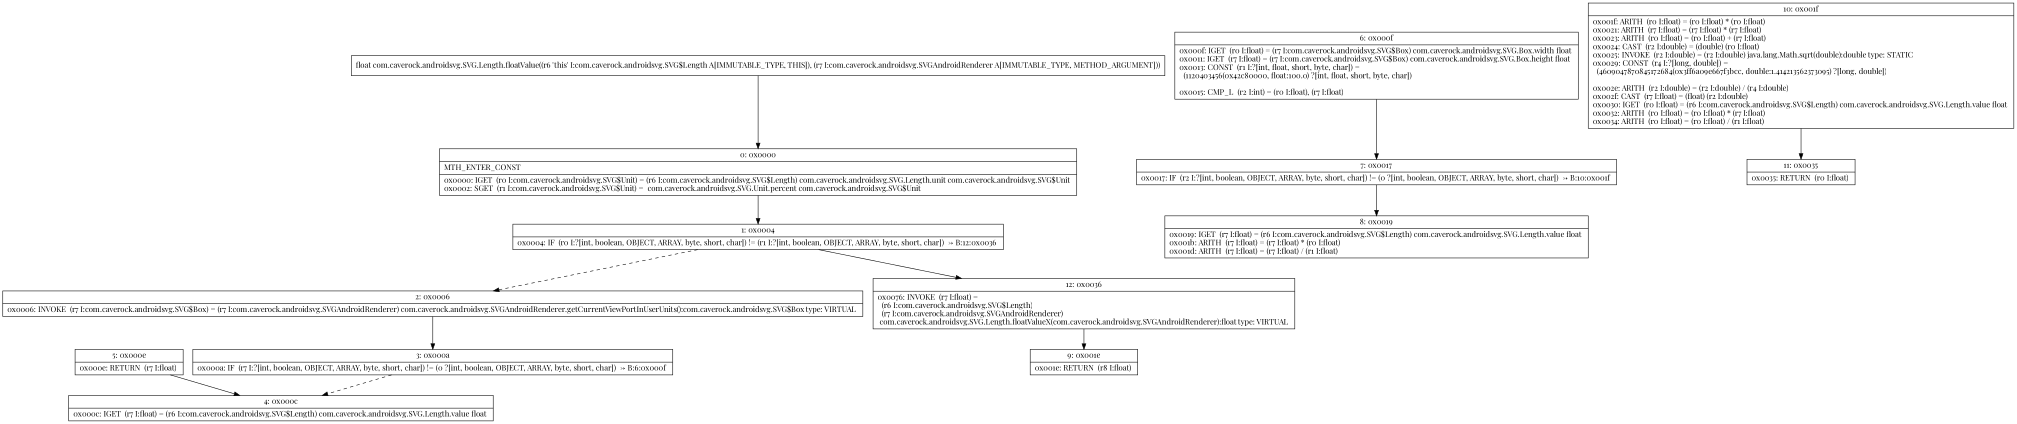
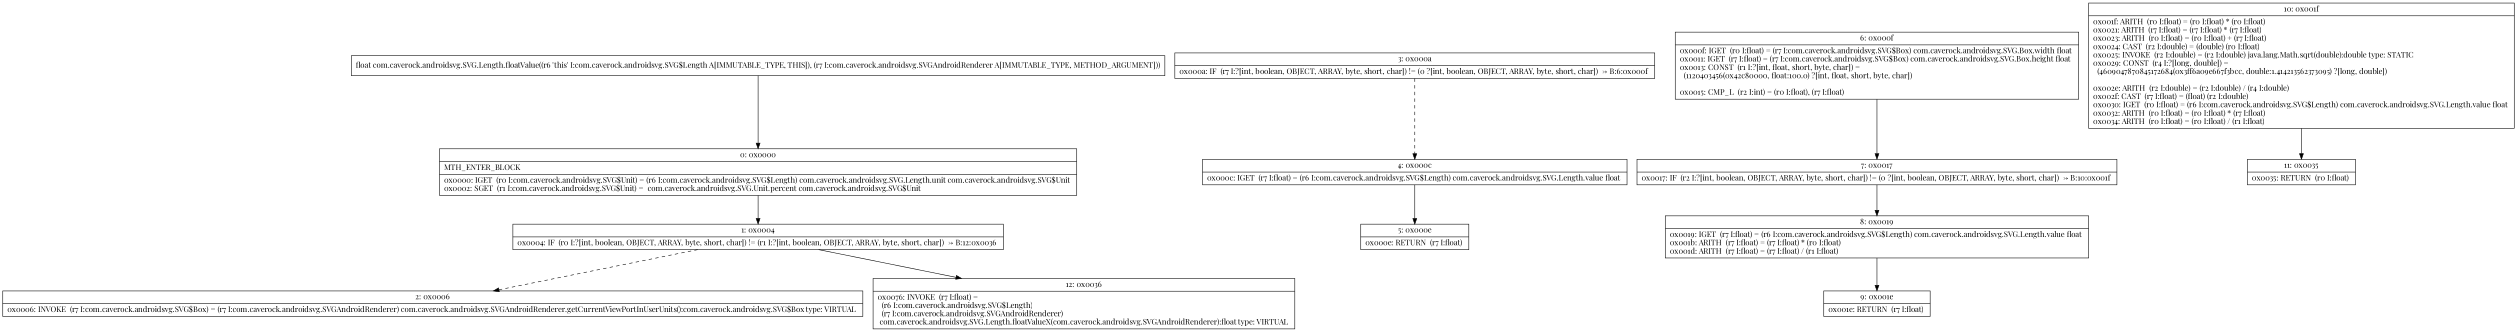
(482, 168) -> (482, 168)
(433, 330) -> none
(1084, 336) -> (1877, 272)
(1084, 368) -> (1877, 310)
(202, 384) -> (1415, 202)
